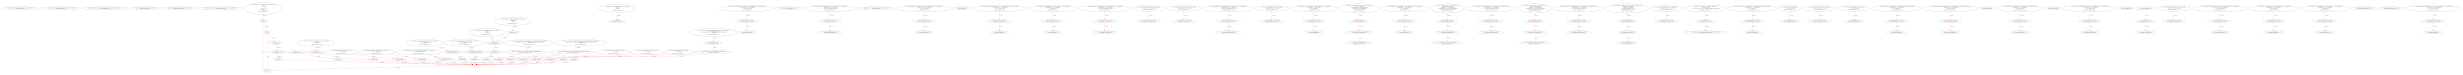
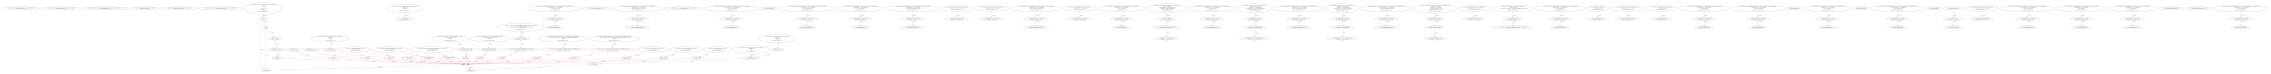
none -> (294, 50)
(480, 62) -> (468, 67)
